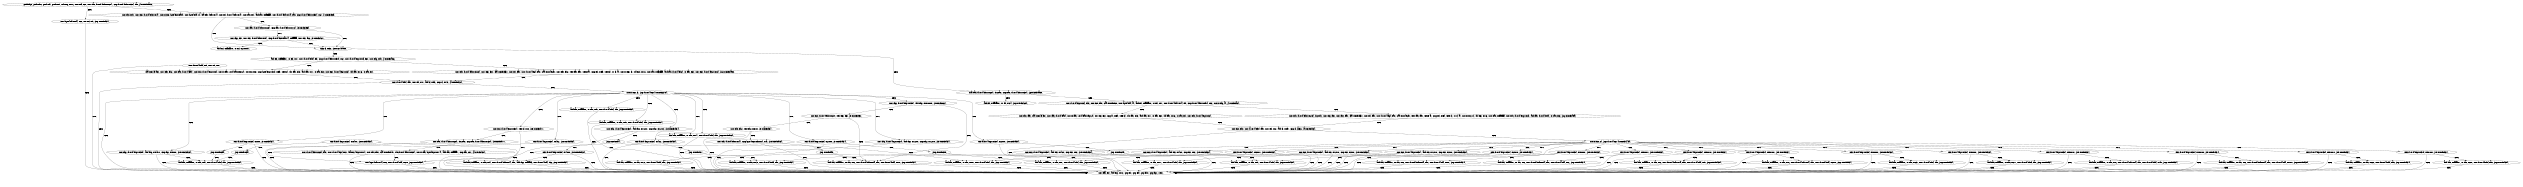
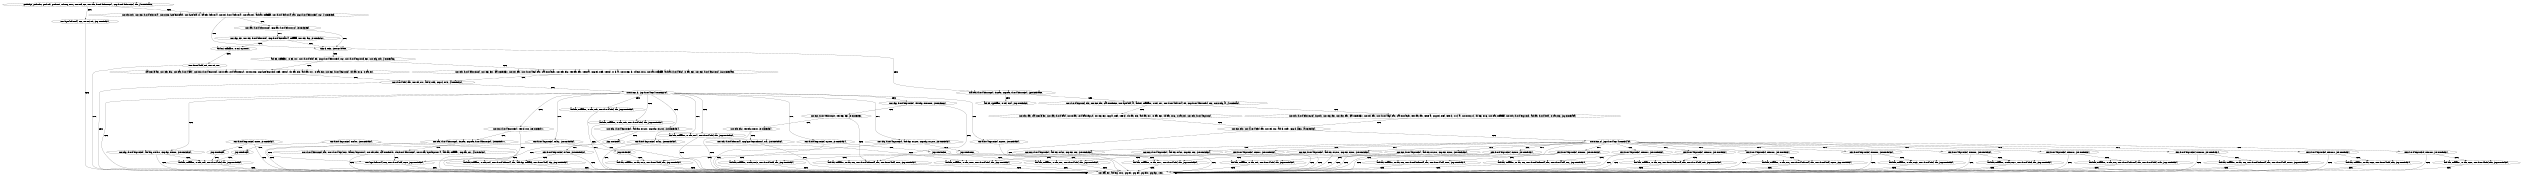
none -> (220, 57)
(435, 98) -> none
(1006, 103) -> (1006, 103)
(614, 142) -> (614, 142)
none -> (624, 152)
(696, 152) -> none
(827, 152) -> none
(940, 152) -> (940, 152)
none -> (968, 152)
(1118, 152) -> none
